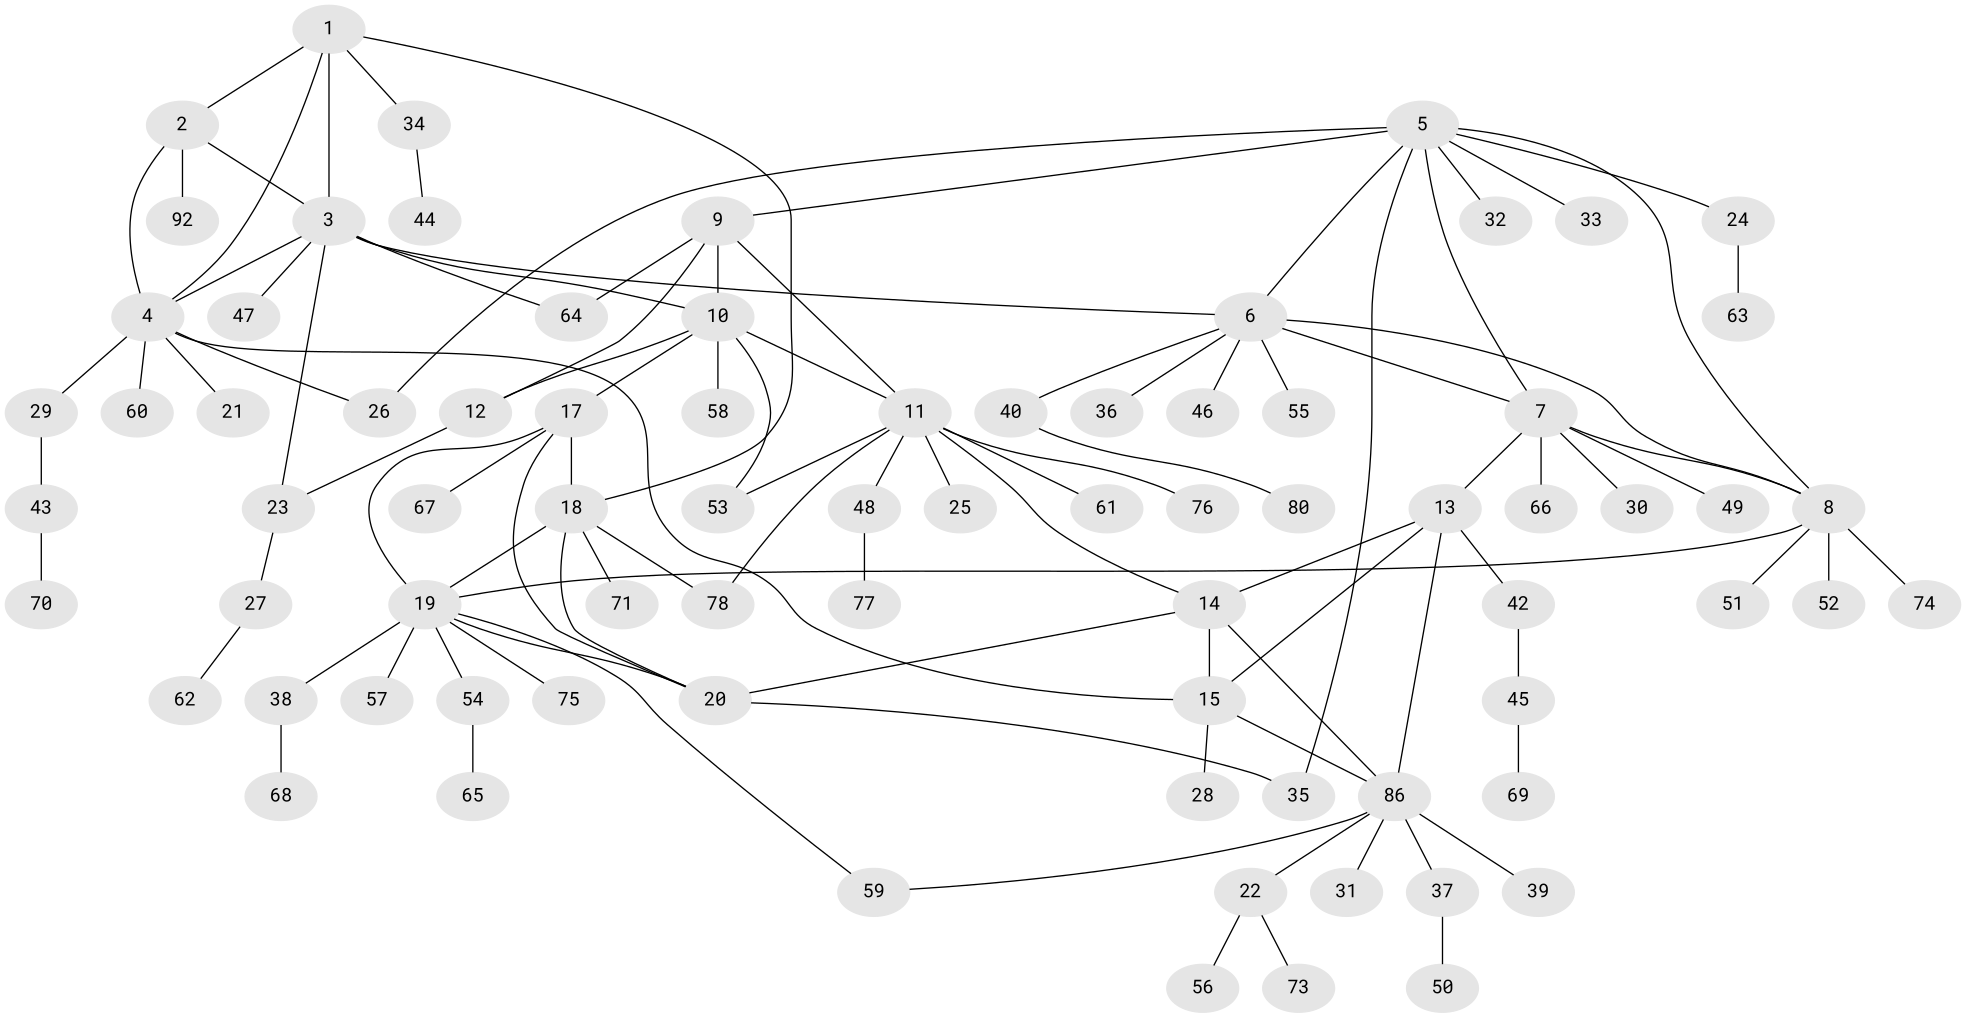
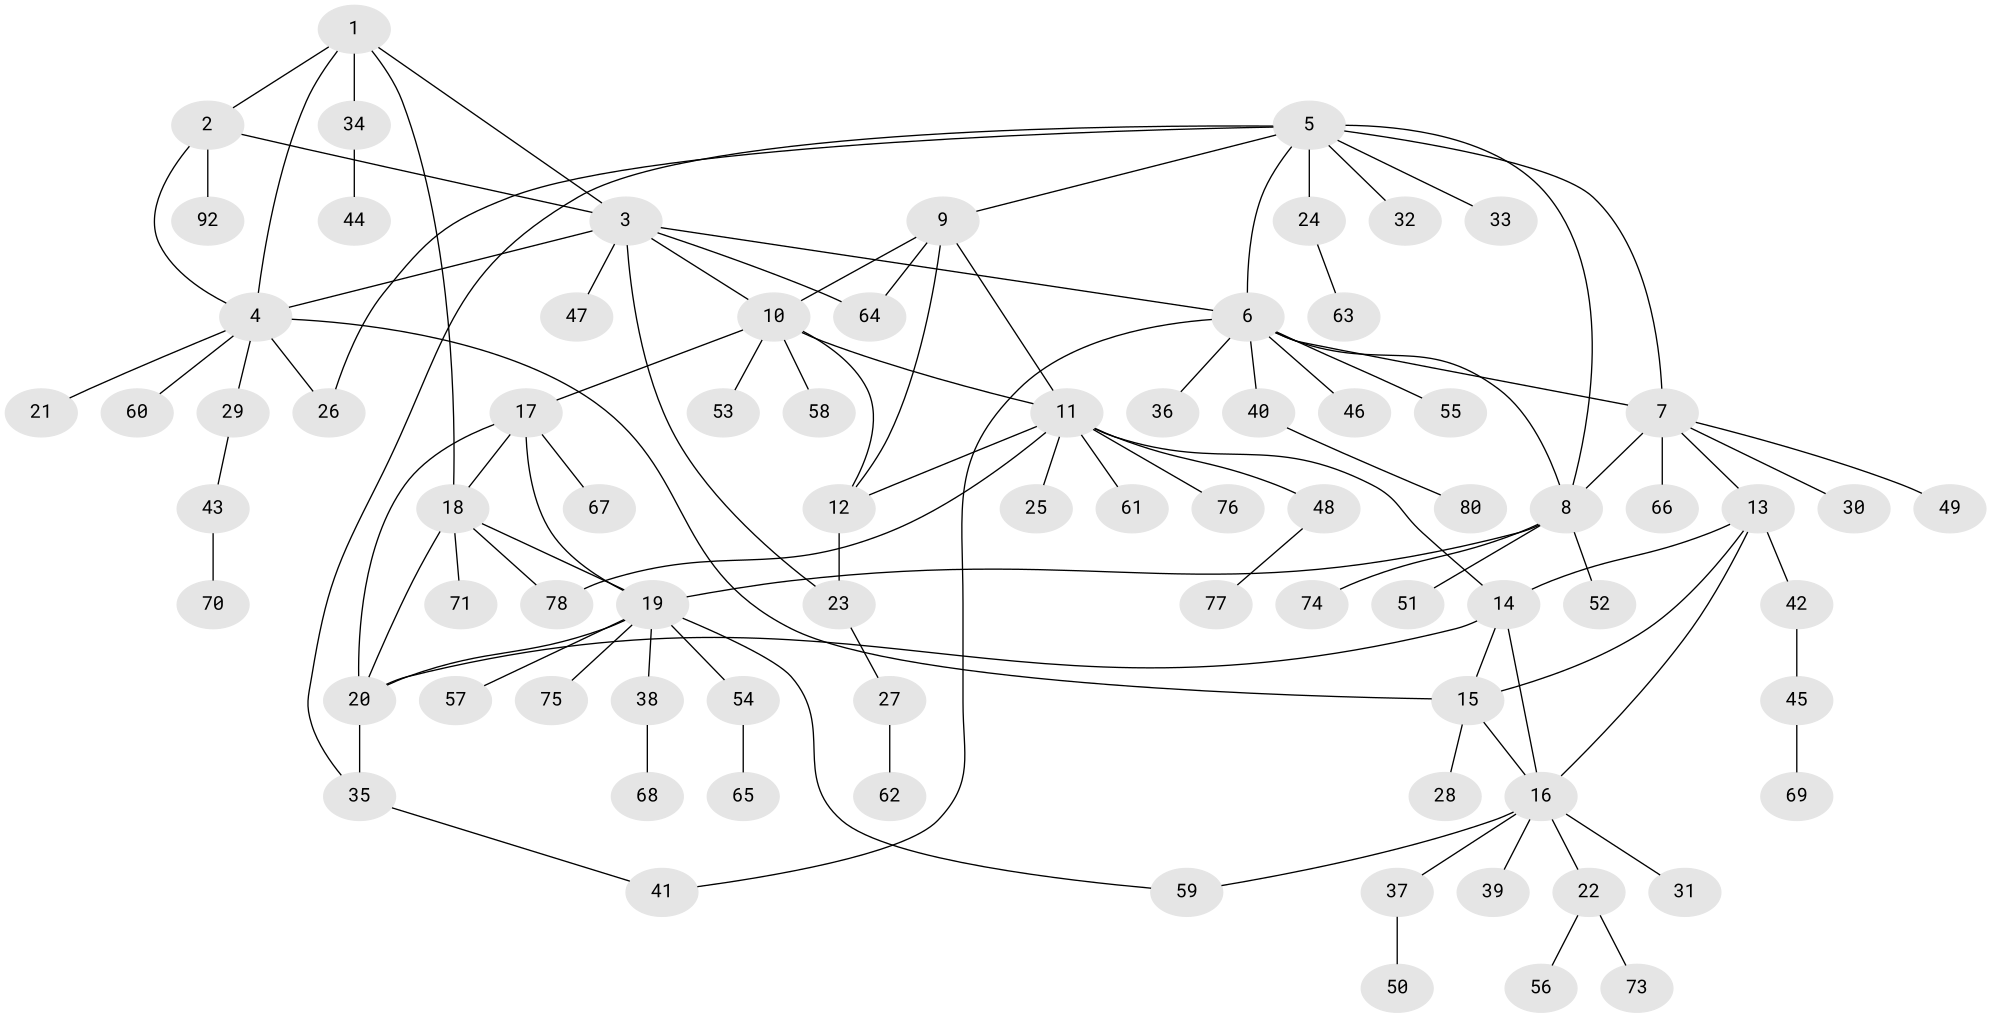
(817, 461) -> (953, 461)
(1395, 797) -> (1541, 797)
none -> (662, 892)
